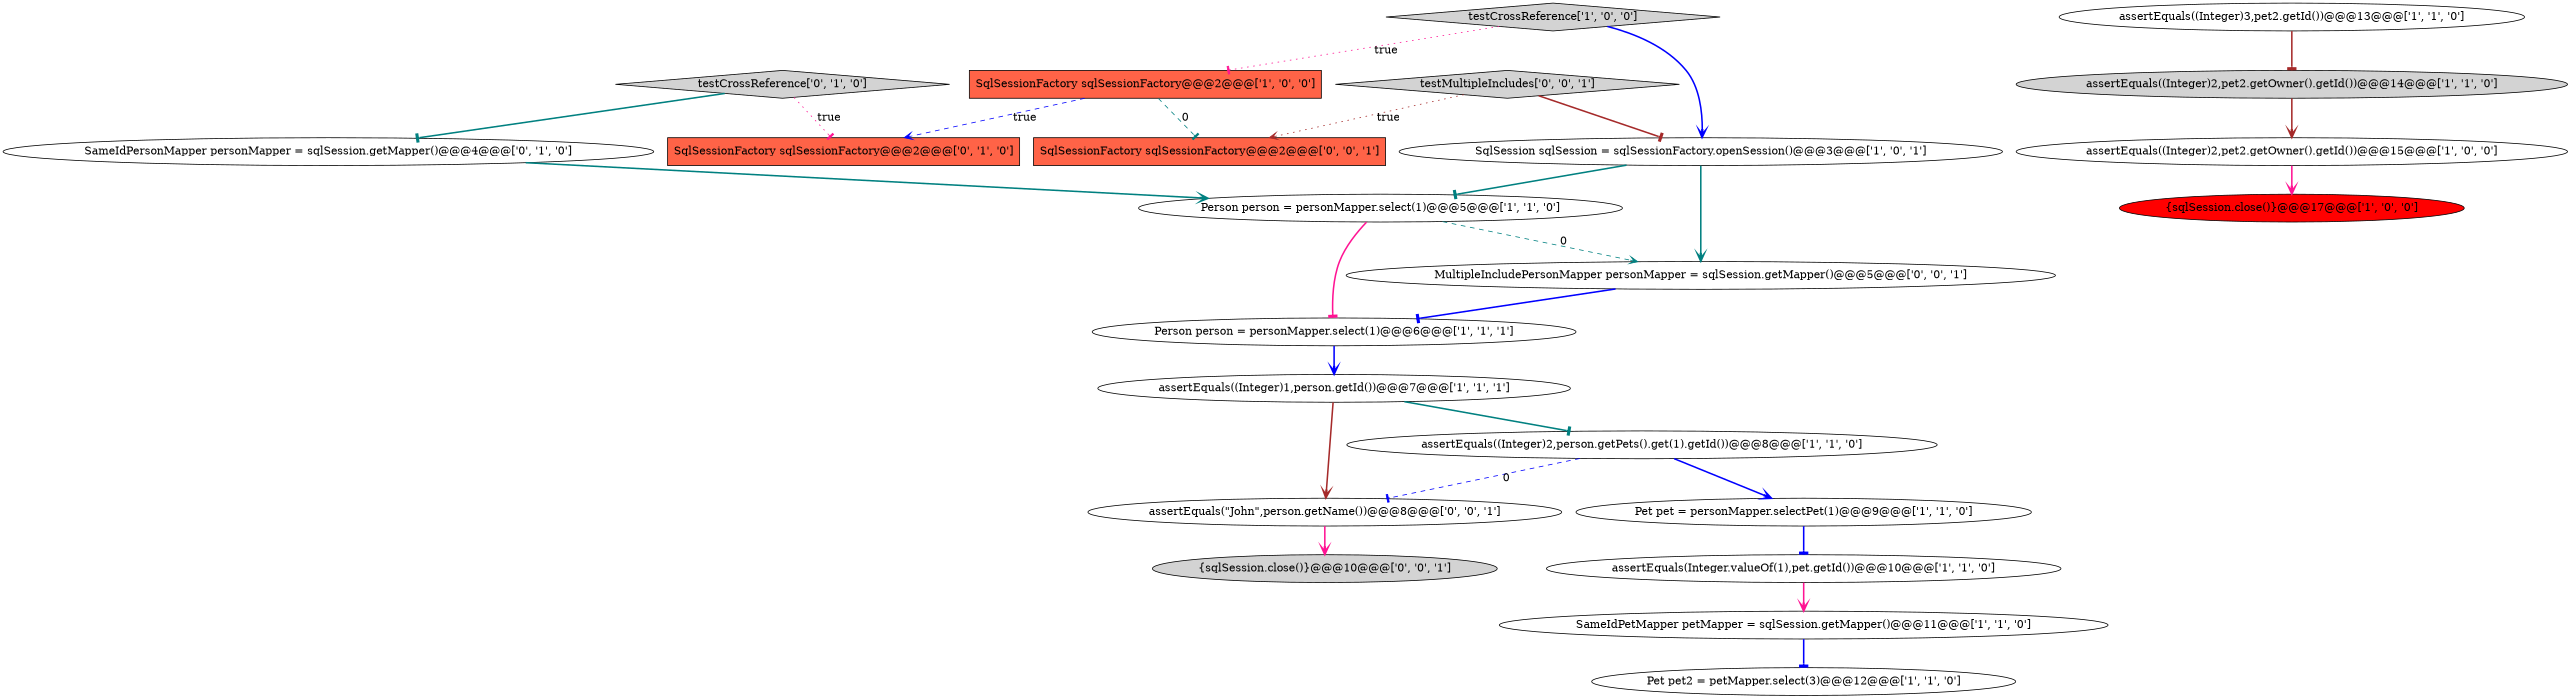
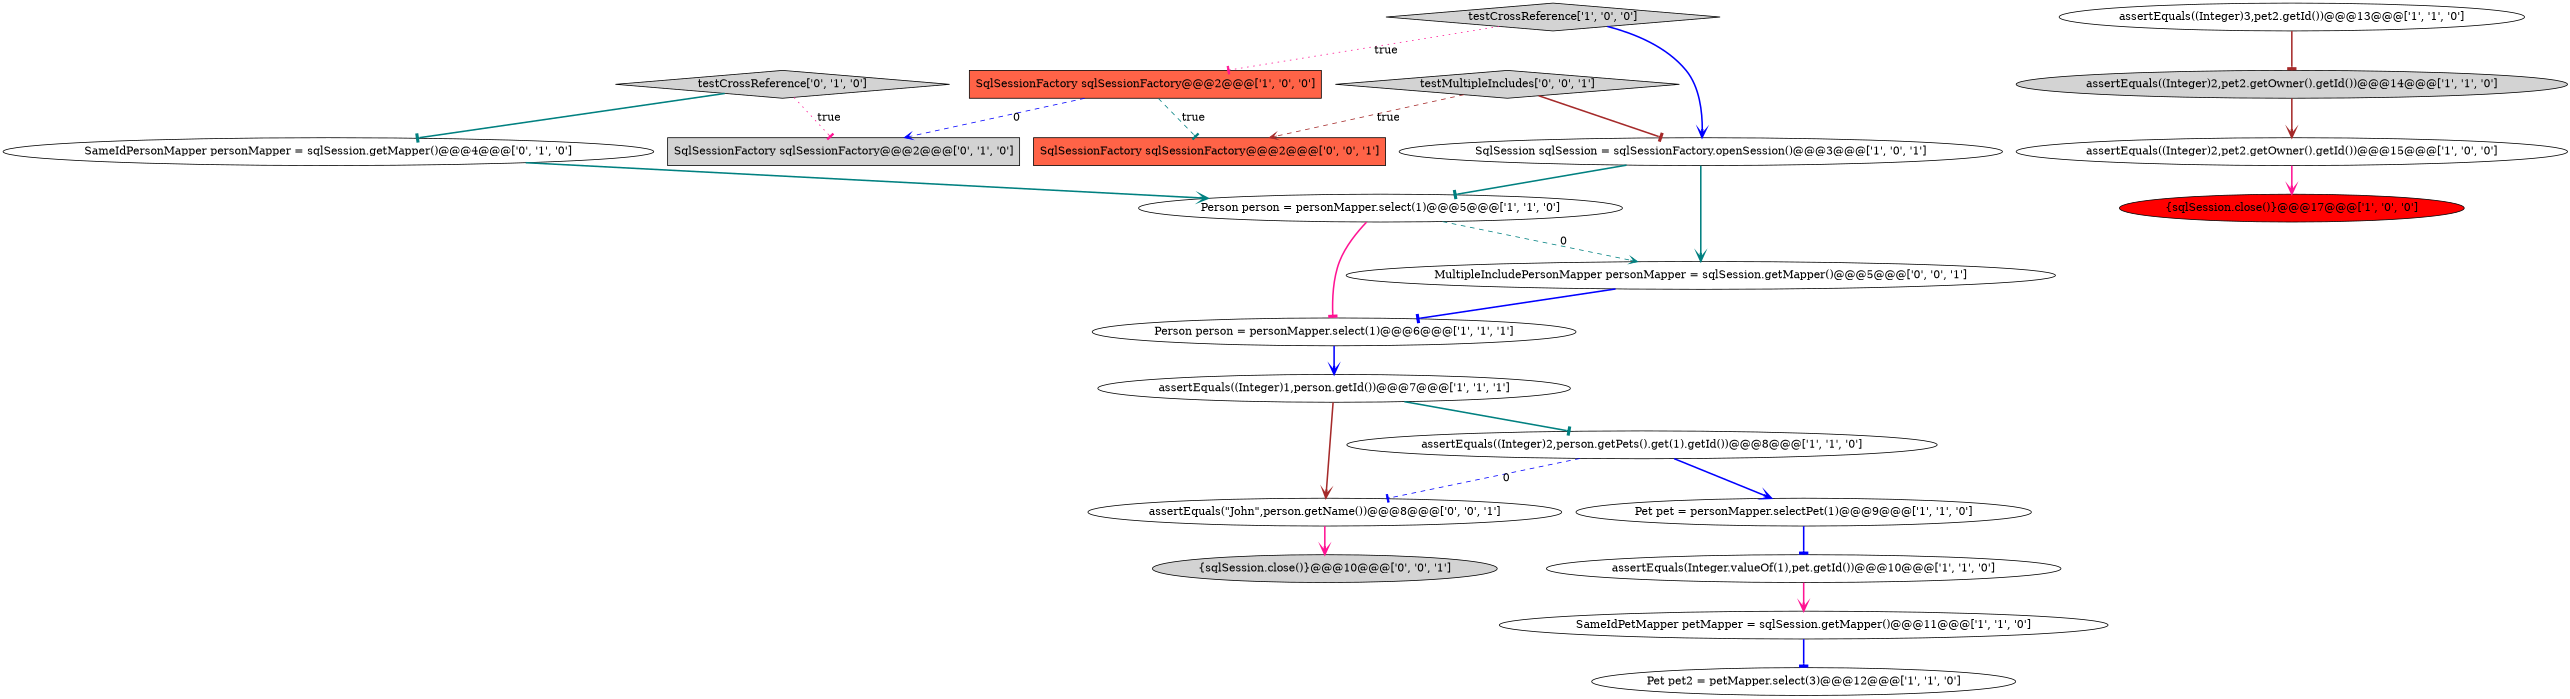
(1370, 115) -> (1370, 115)
(1025, 118) -> (1017, 118)
(1186, 118) -> (1194, 118)
(844, 152) -> (844, 152)
